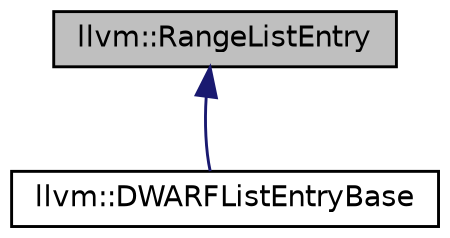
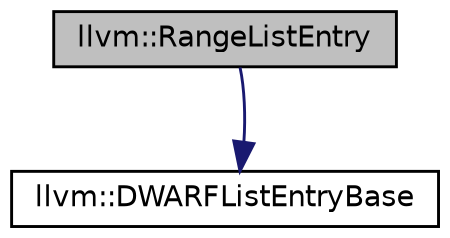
(206, 134) -> (244, 105)
